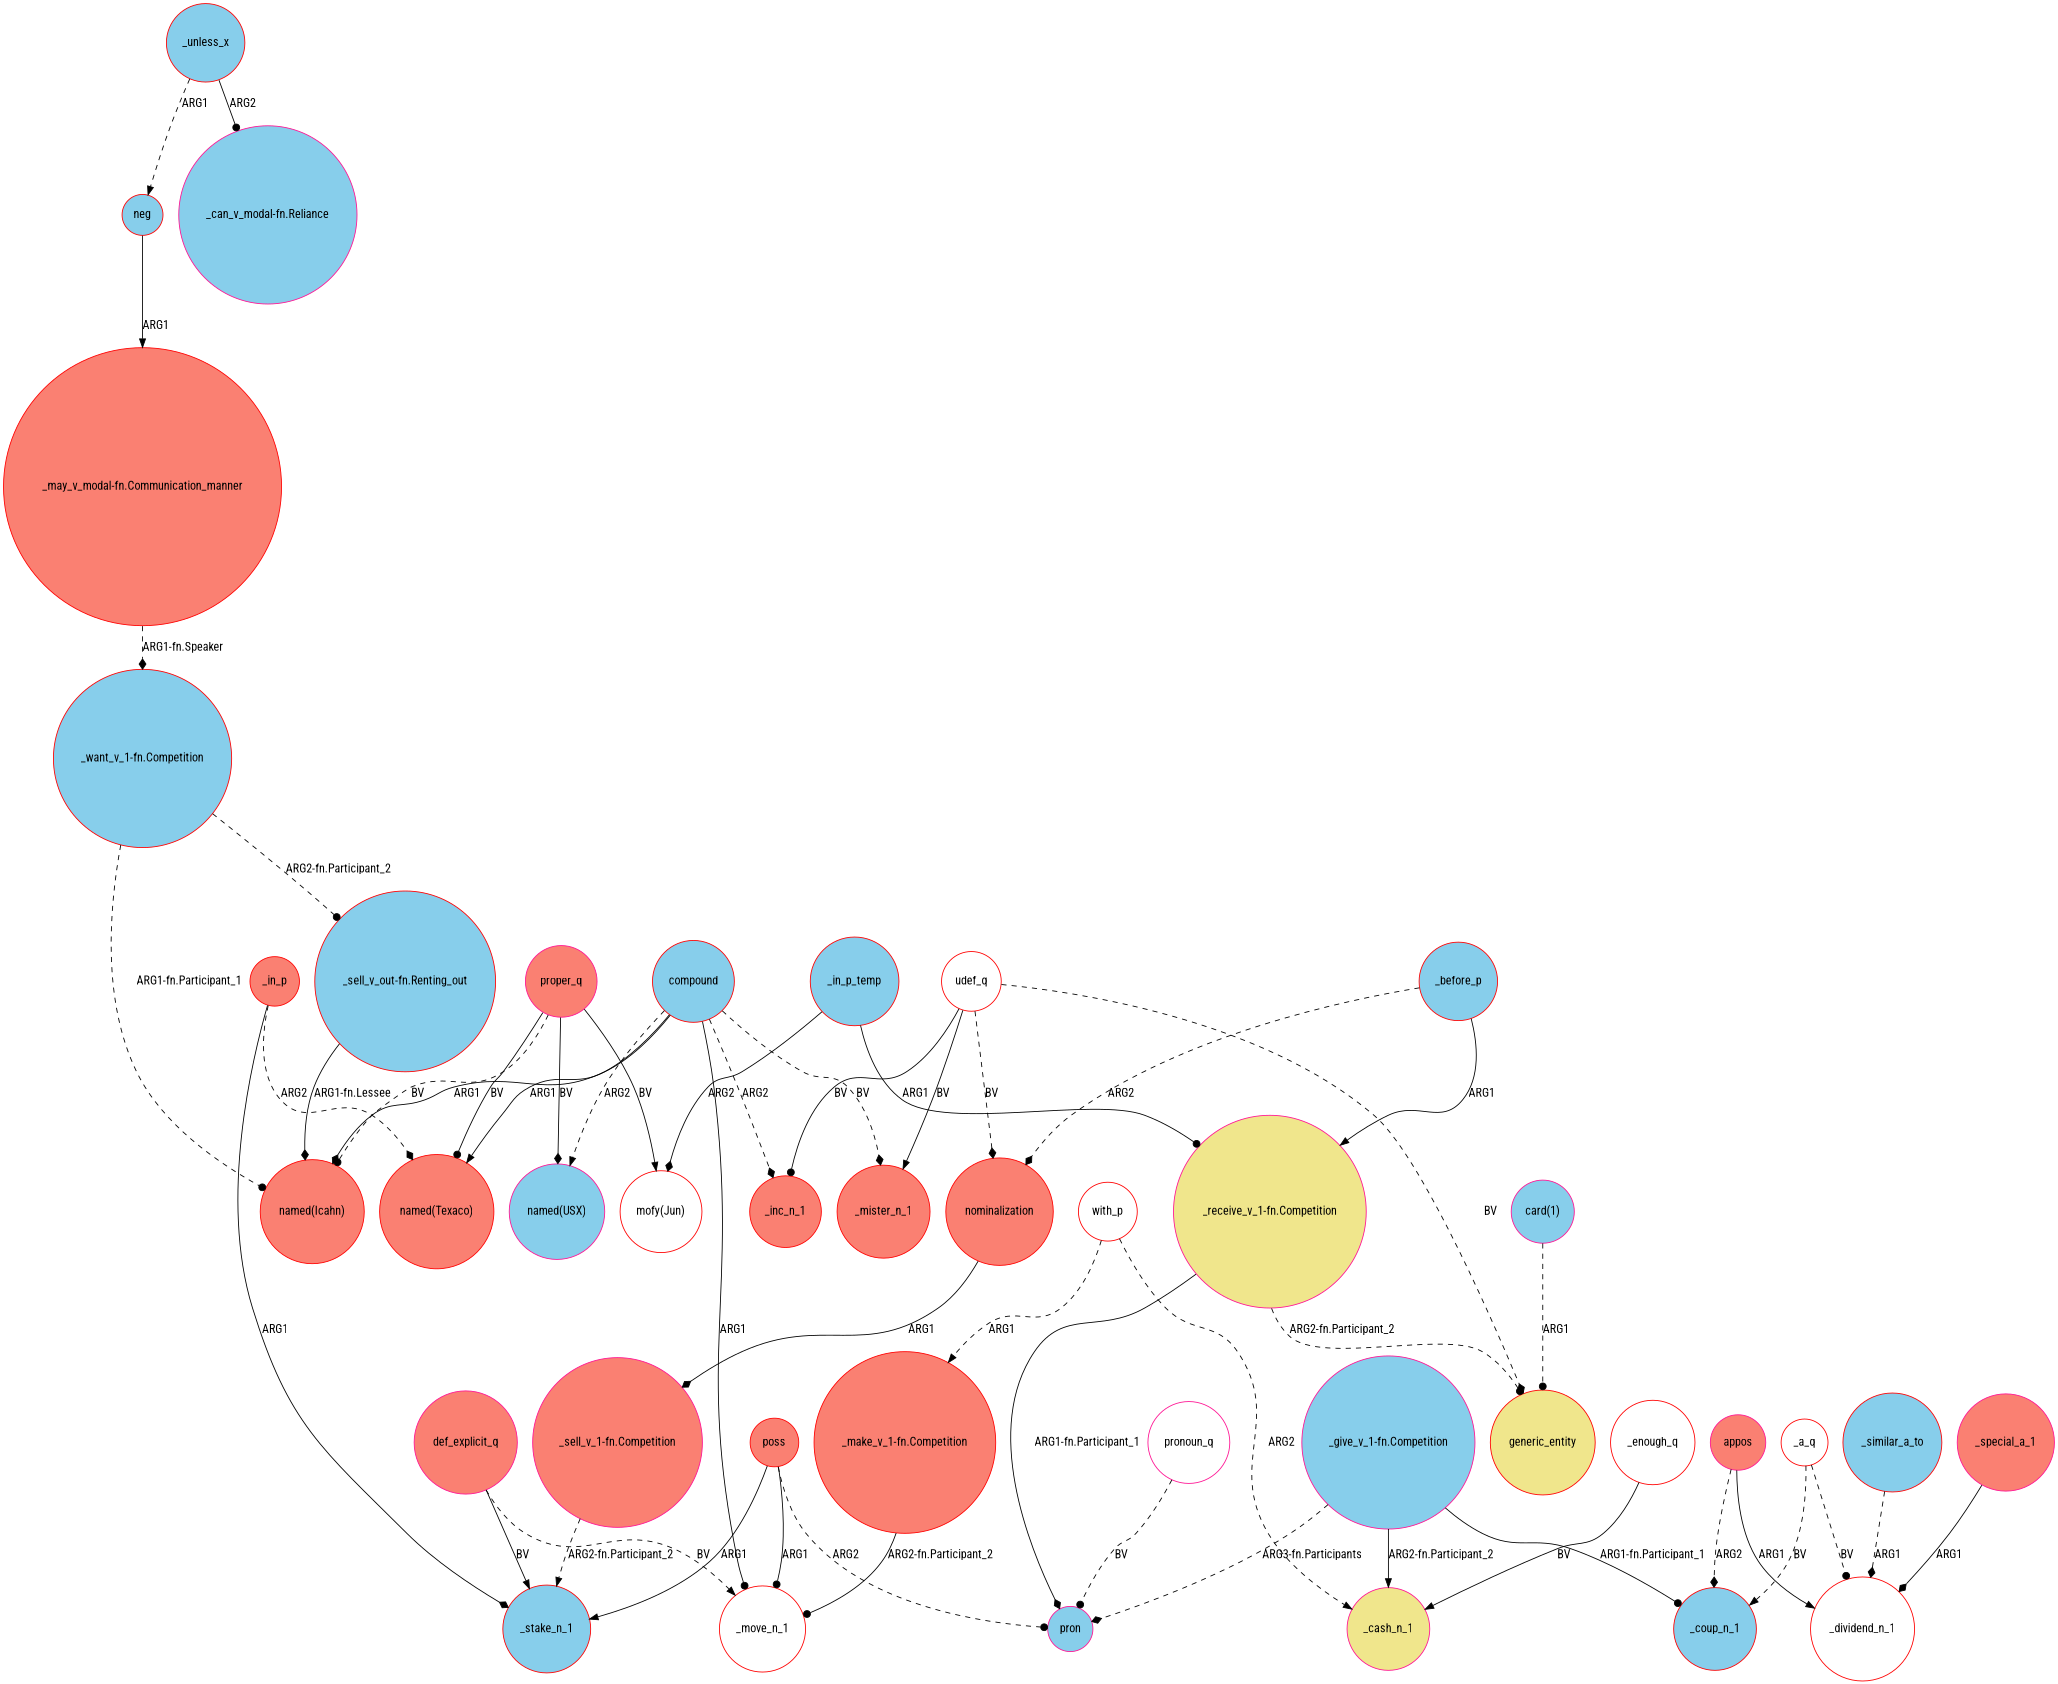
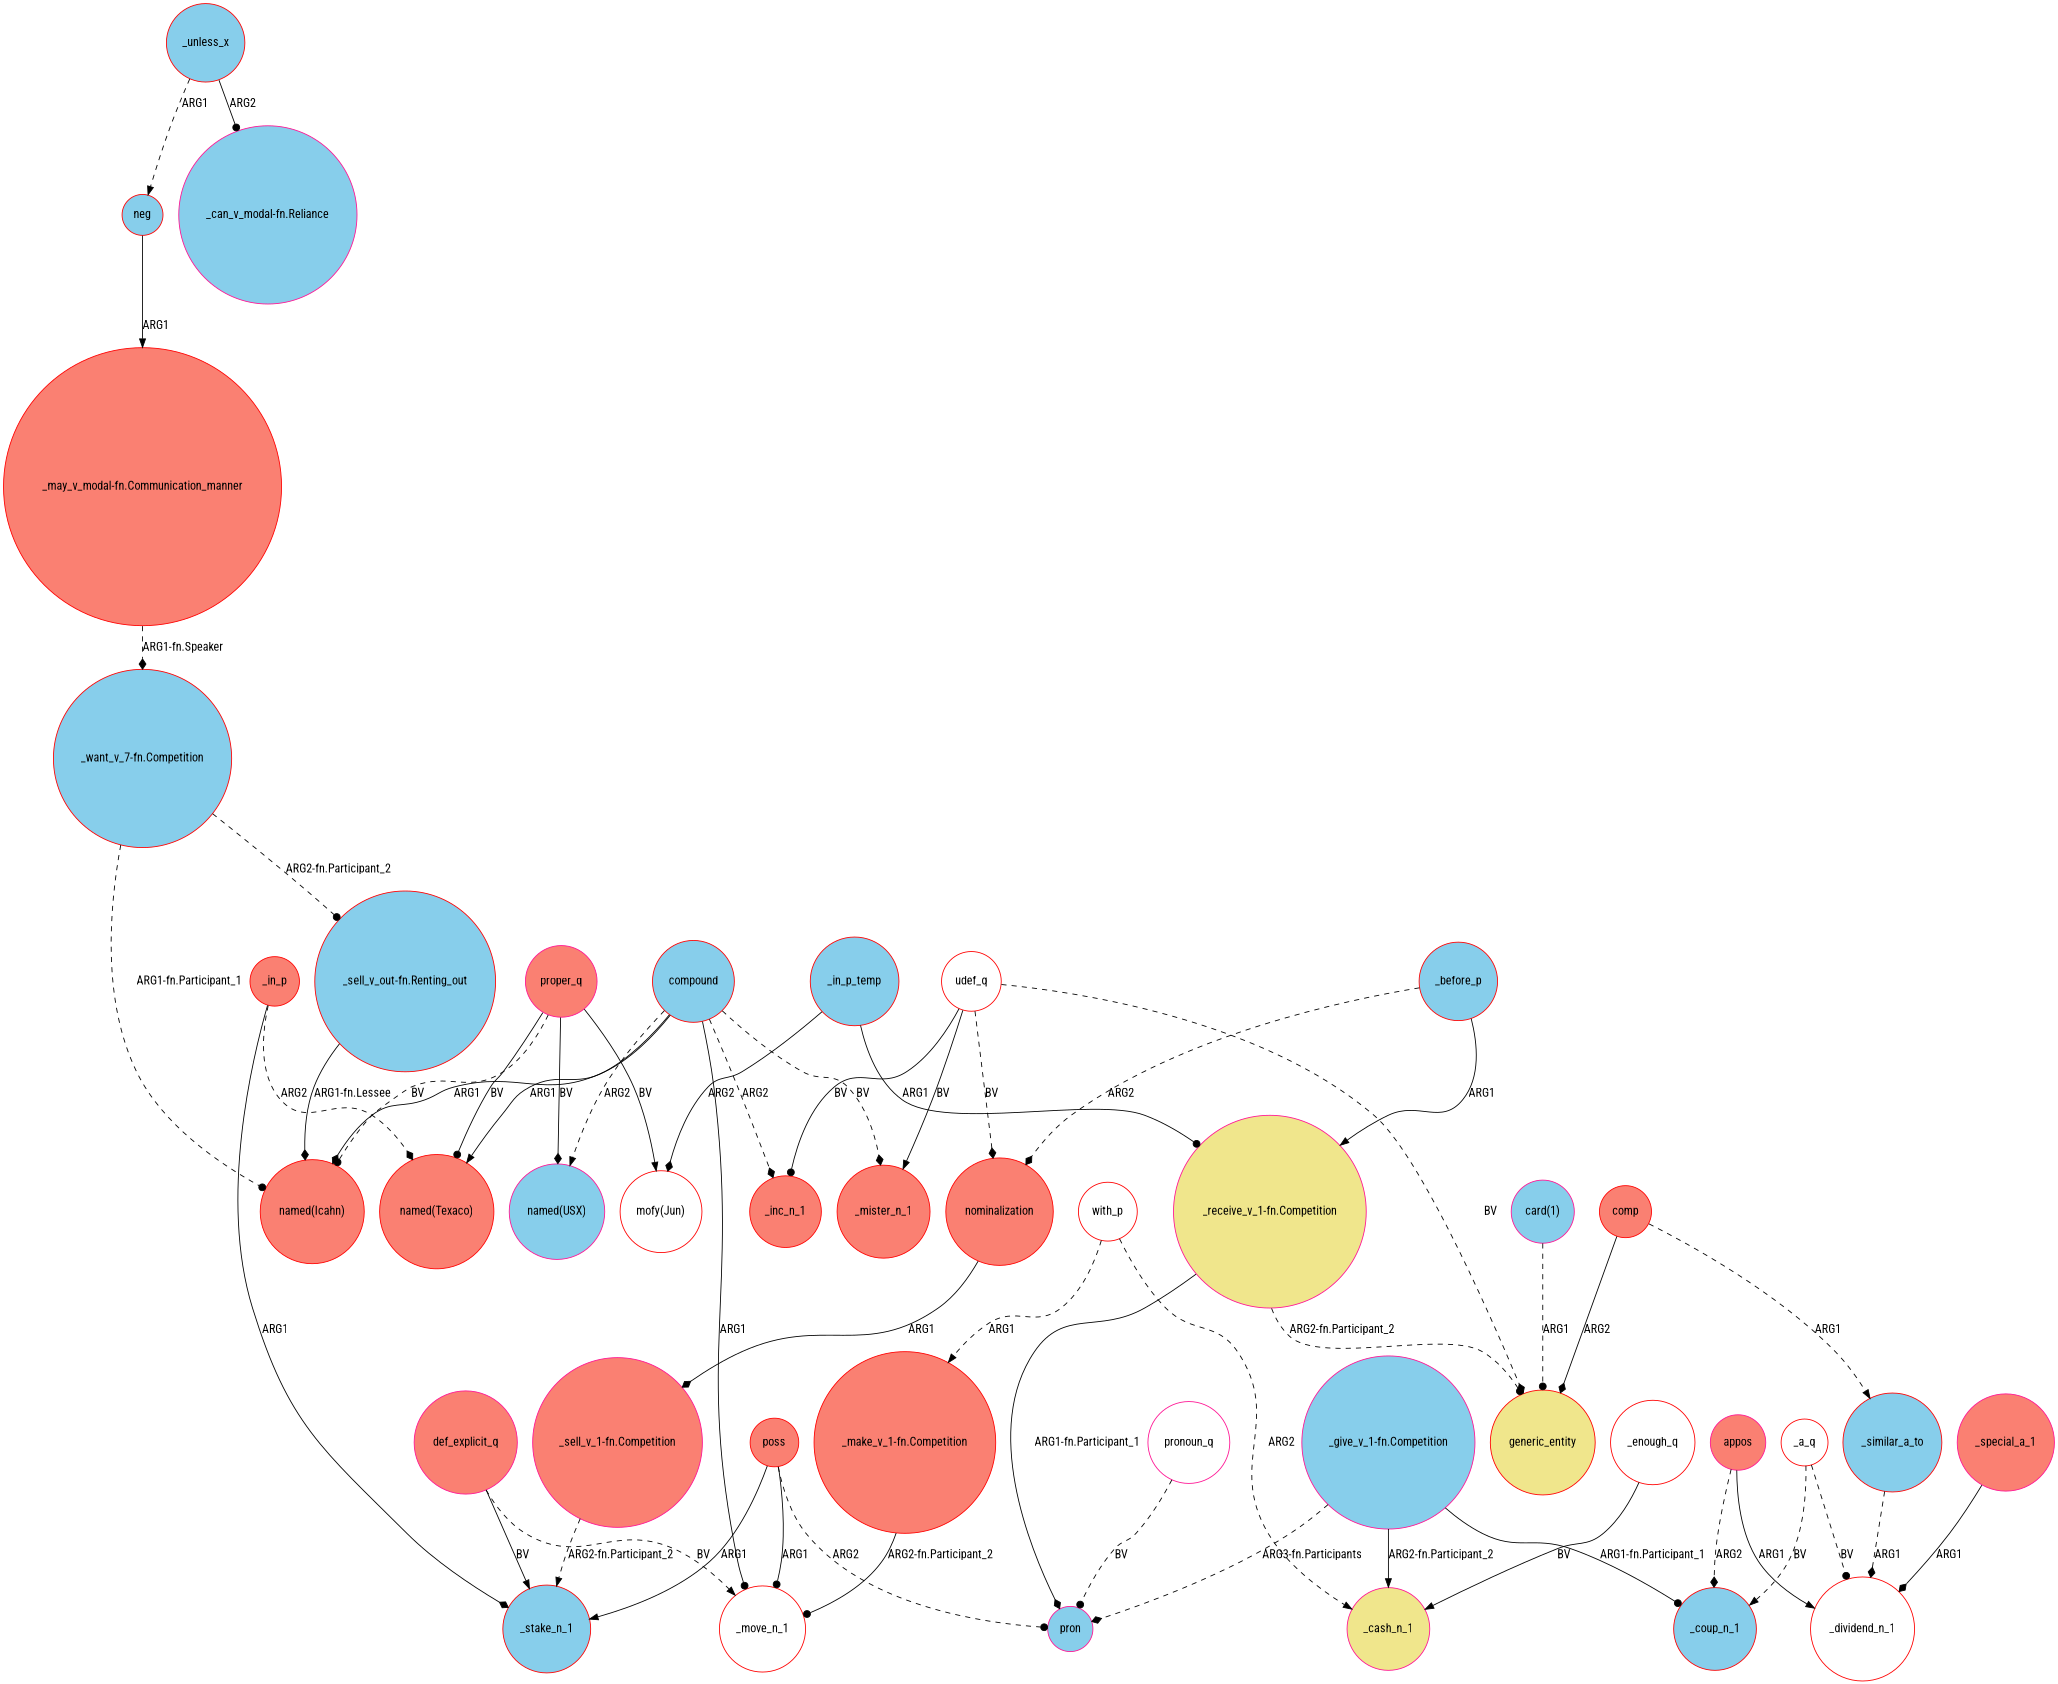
(143, 758) -> (143, 758)
none -> (1625, 1212)
